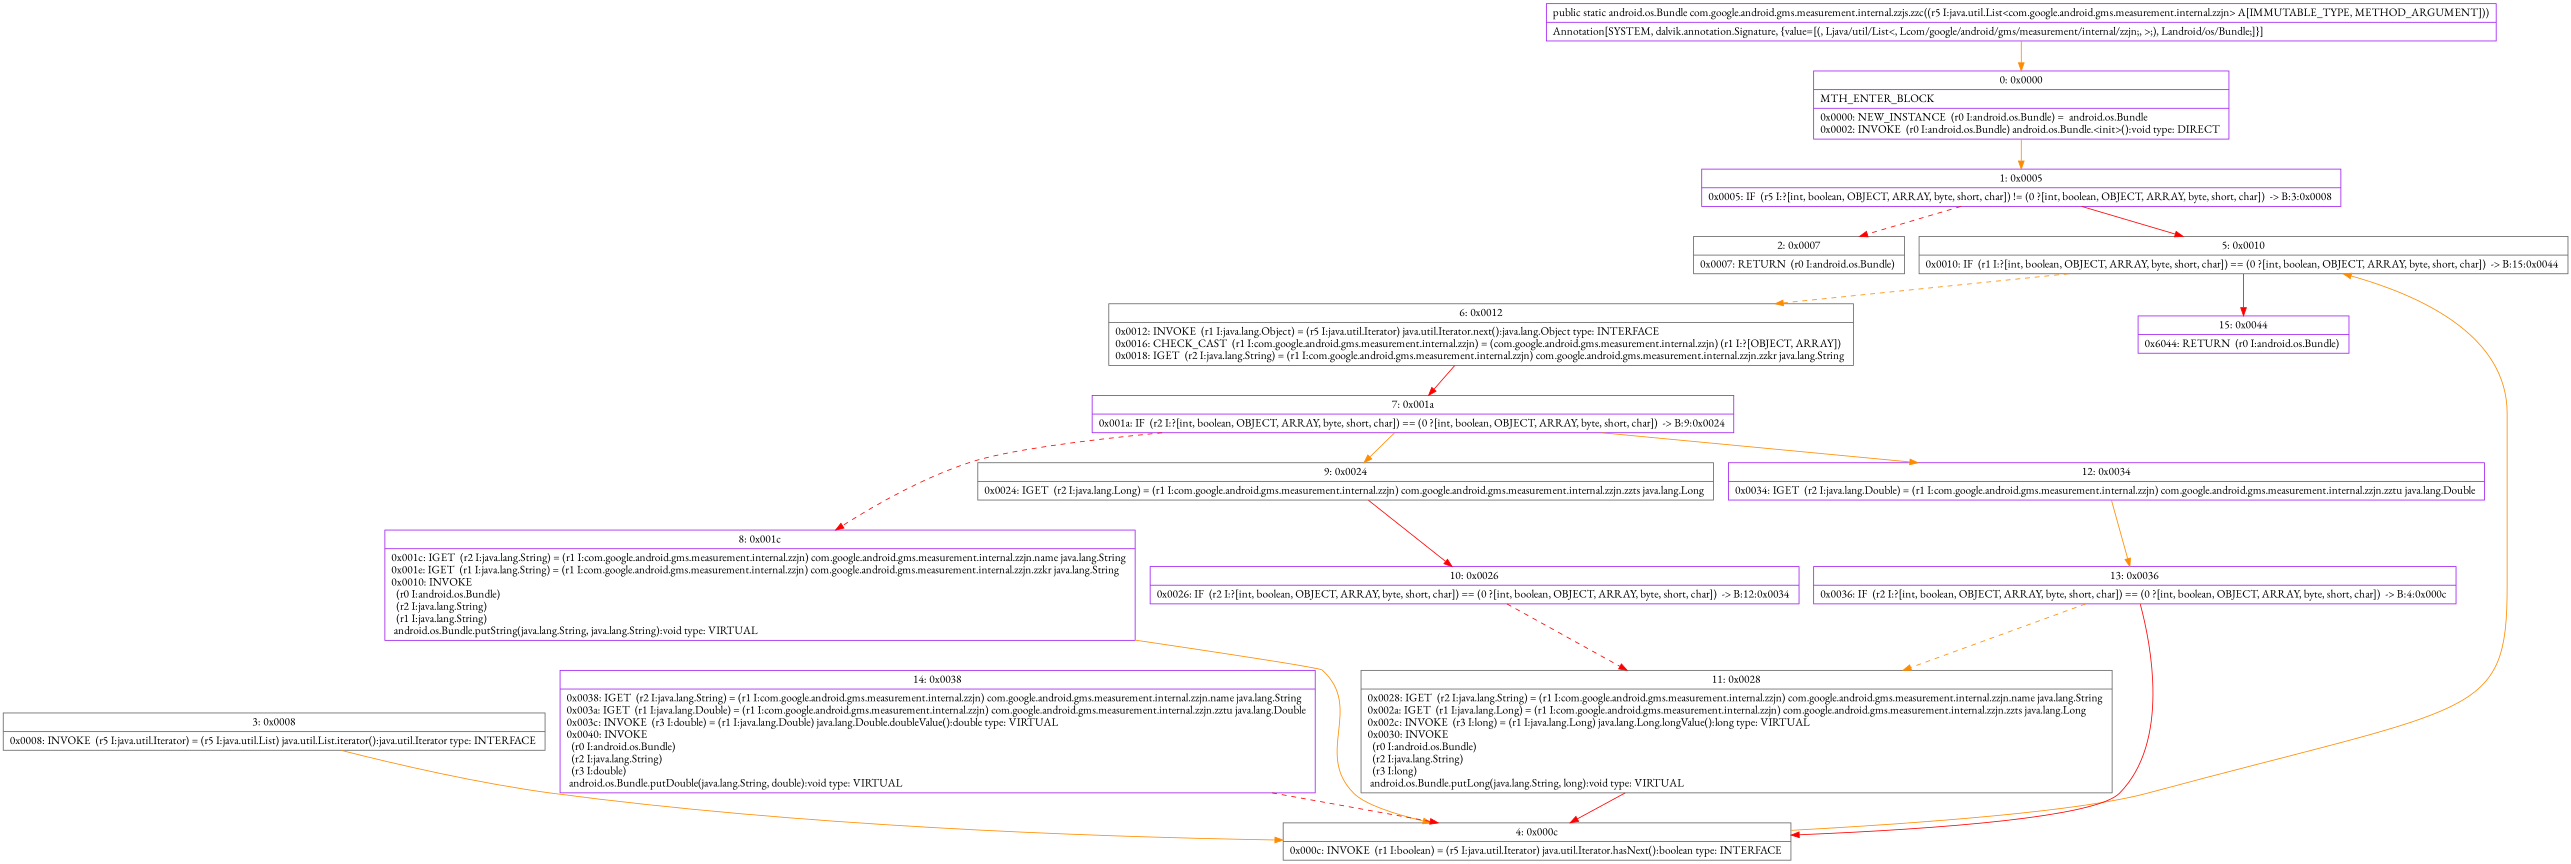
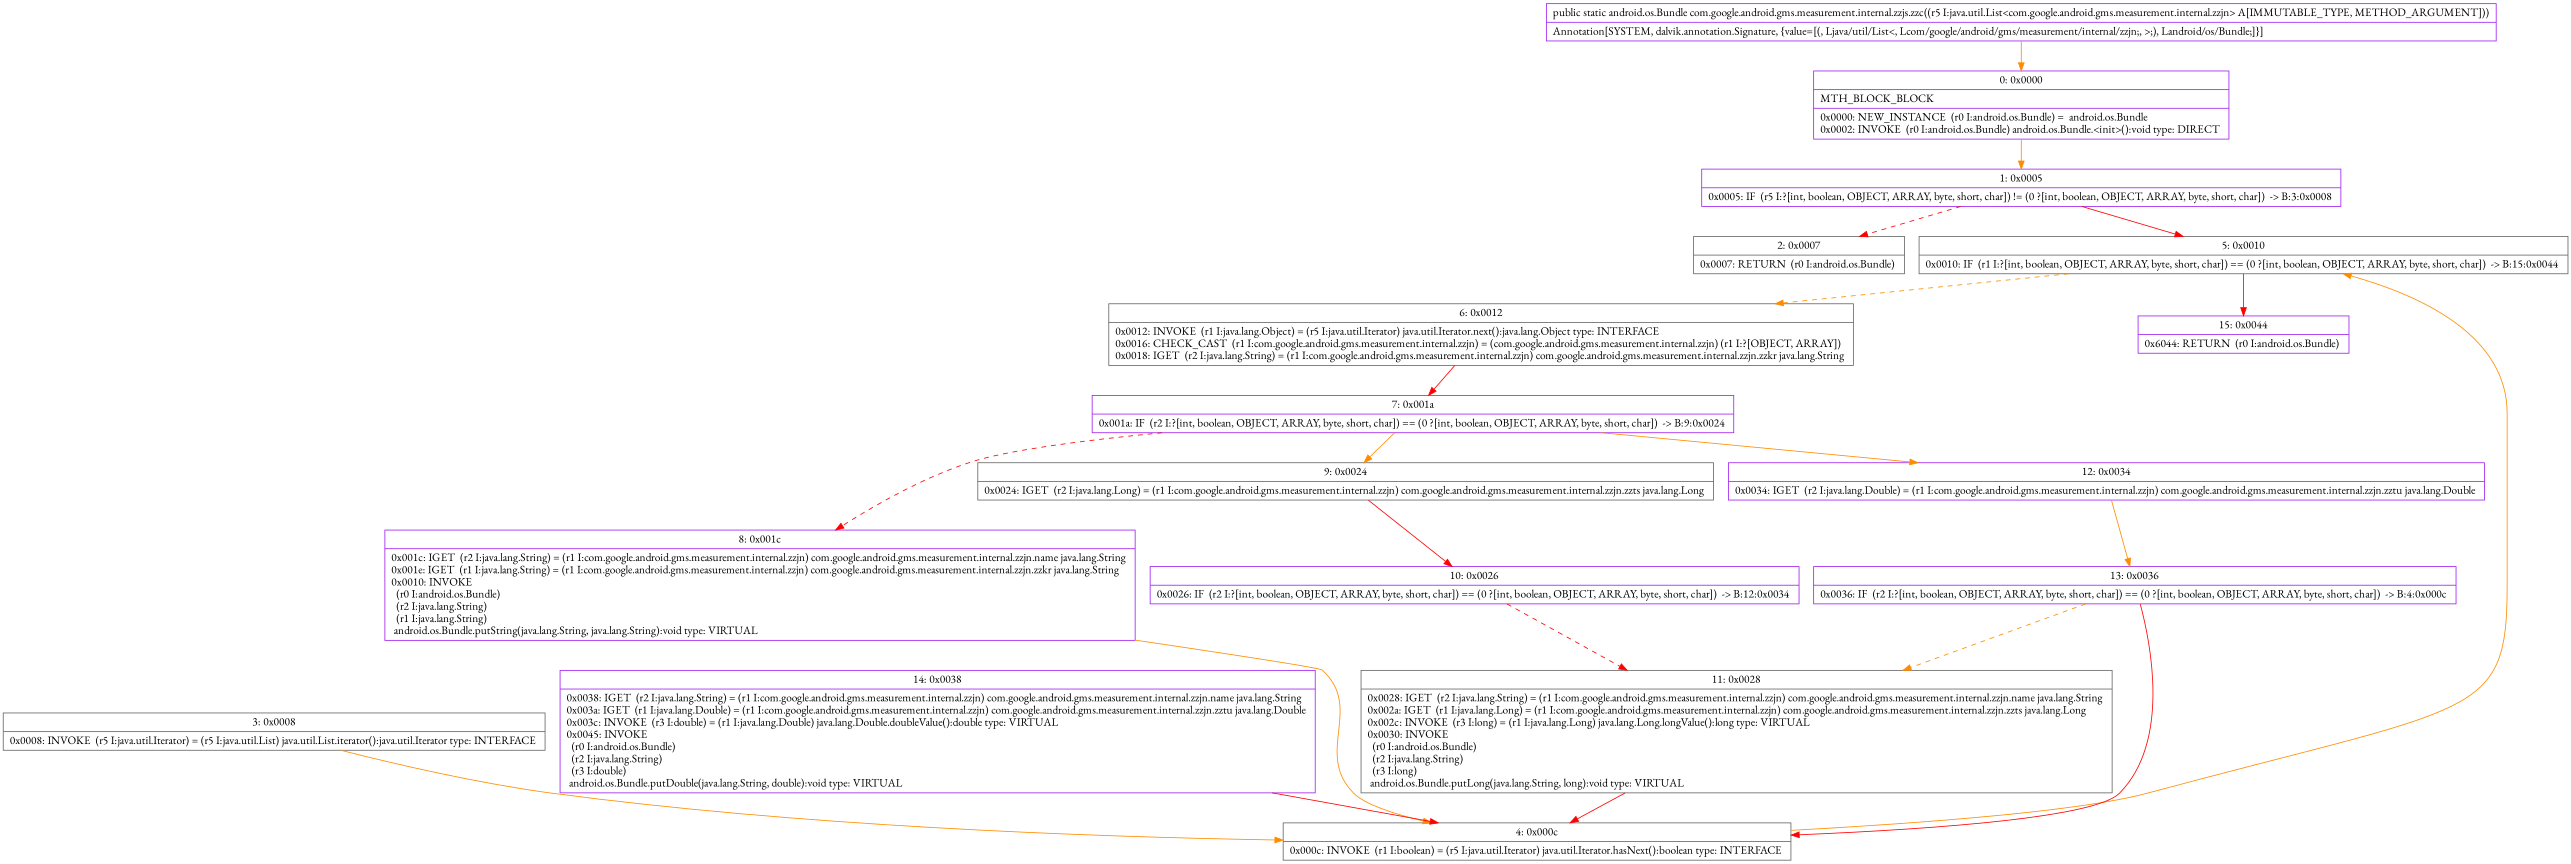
(1878, 99) -> (1877, 99)
(610, 734) -> (610, 734)
(1351, 807) -> (1351, 807)
